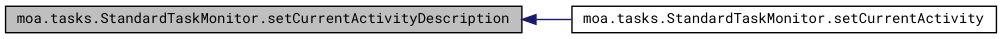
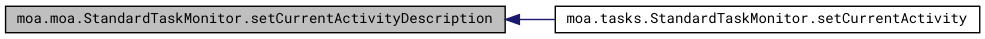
(264, 19) -> (255, 19)
